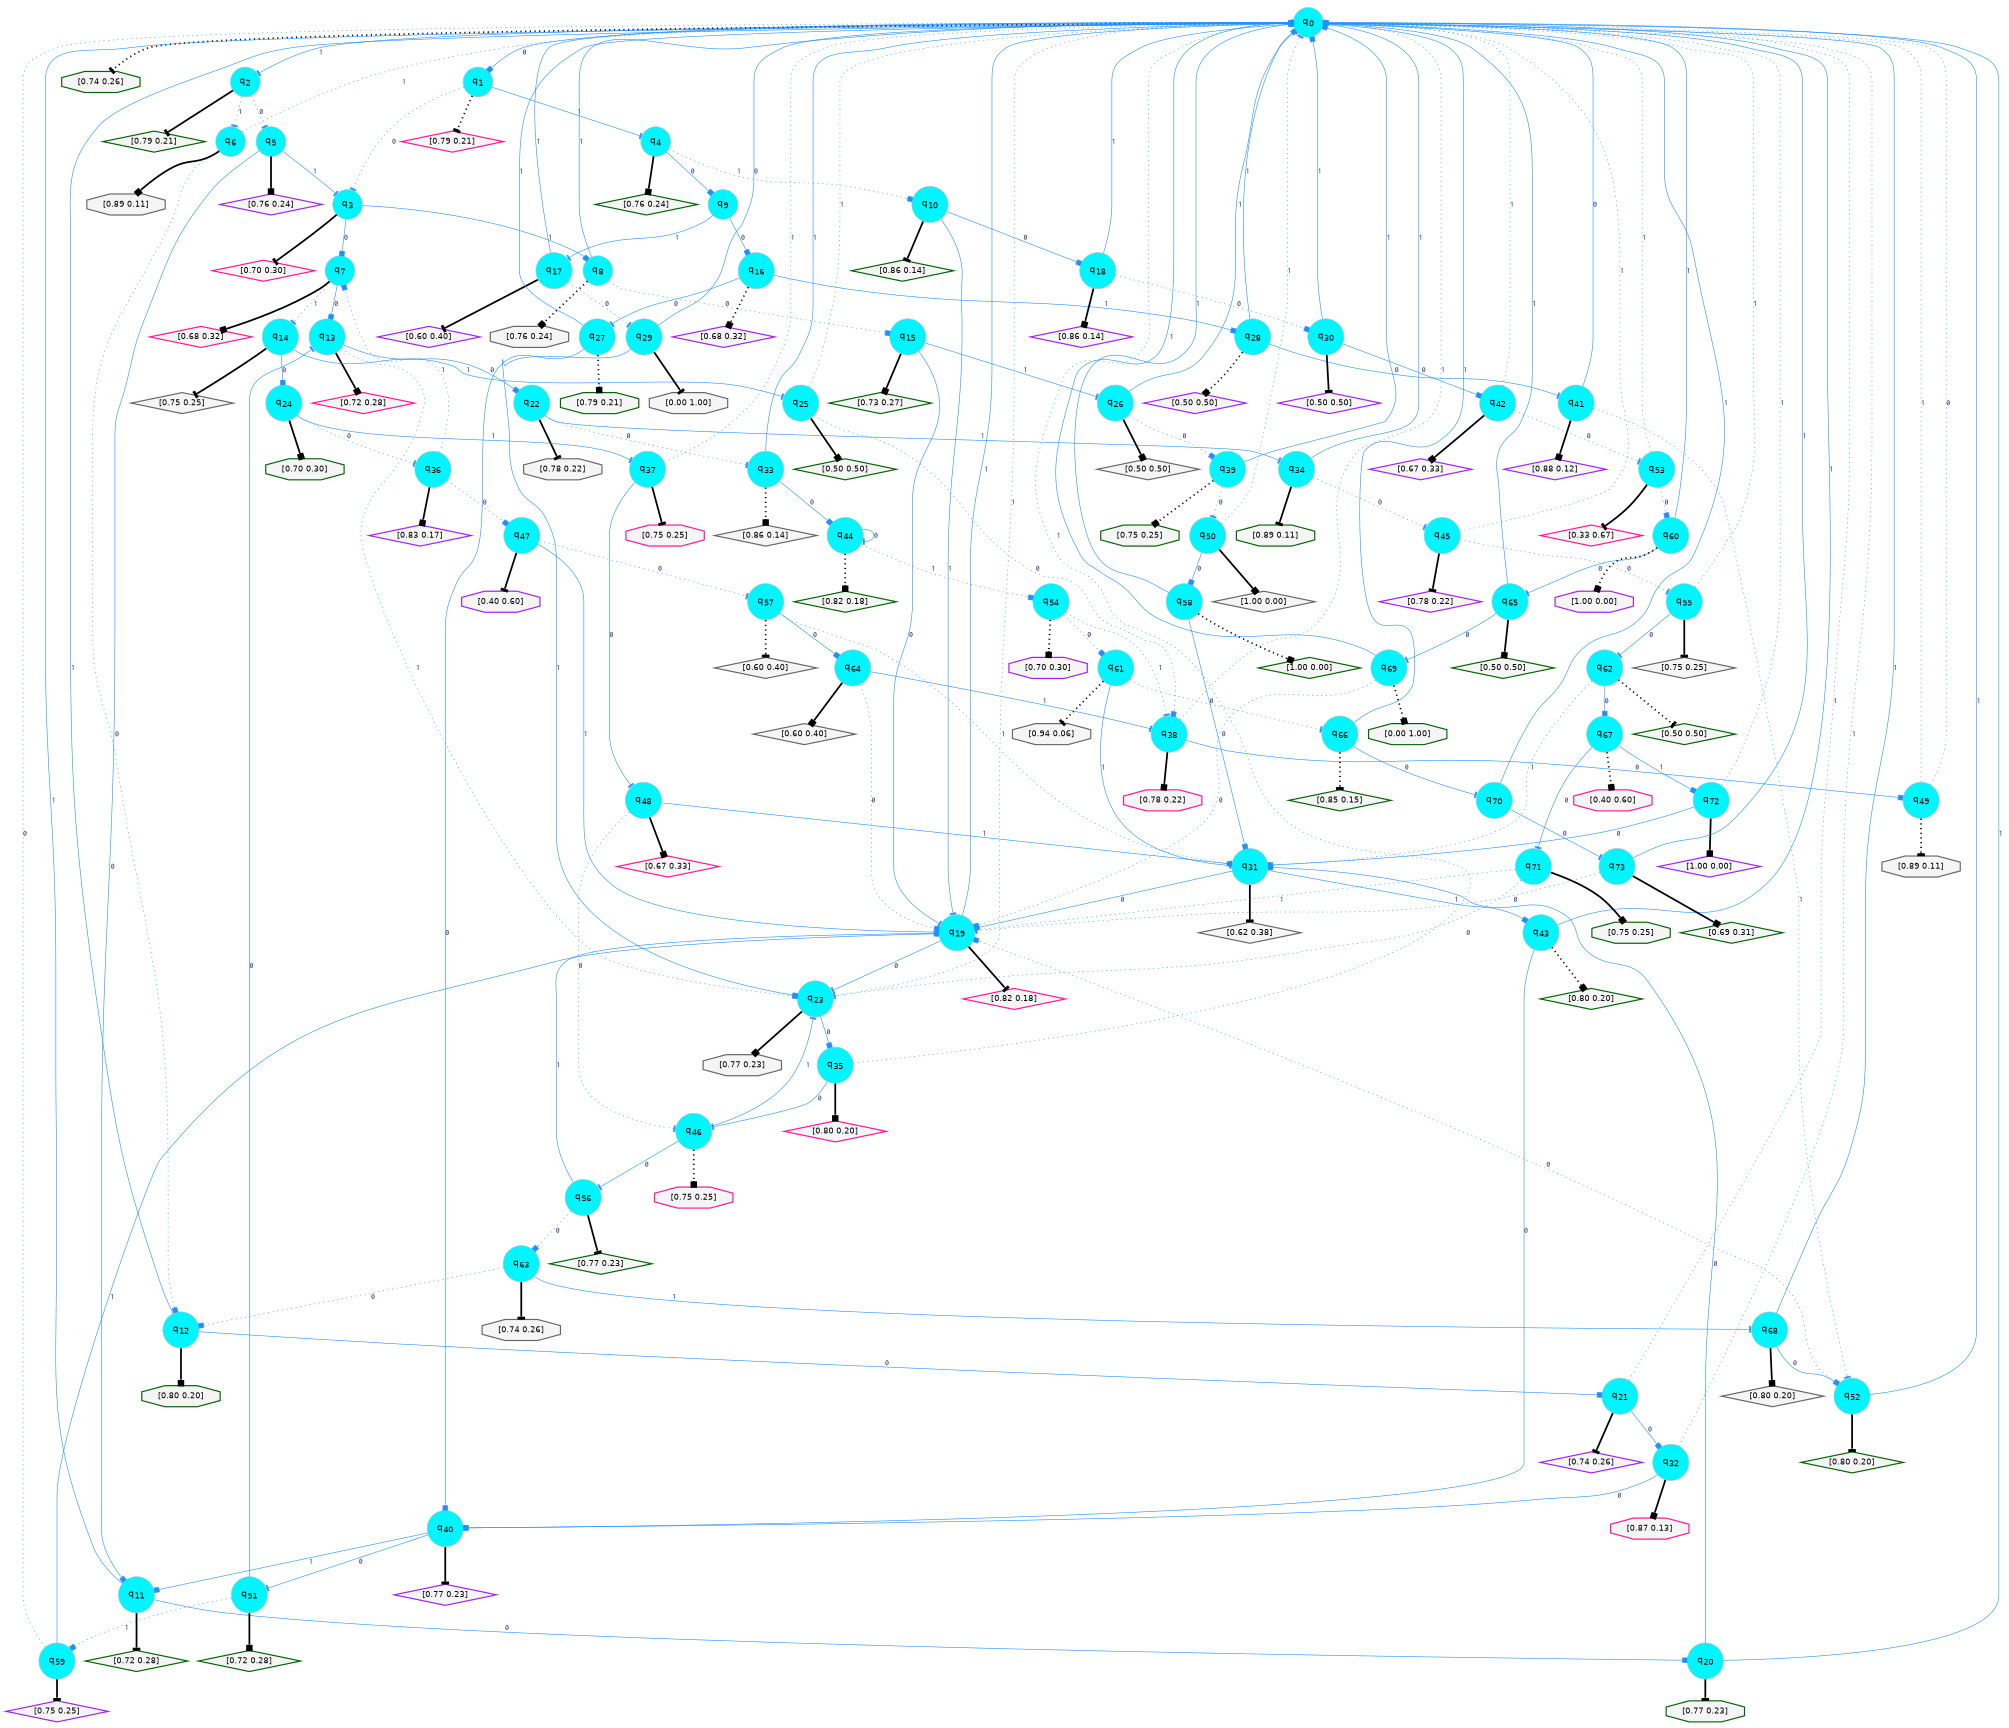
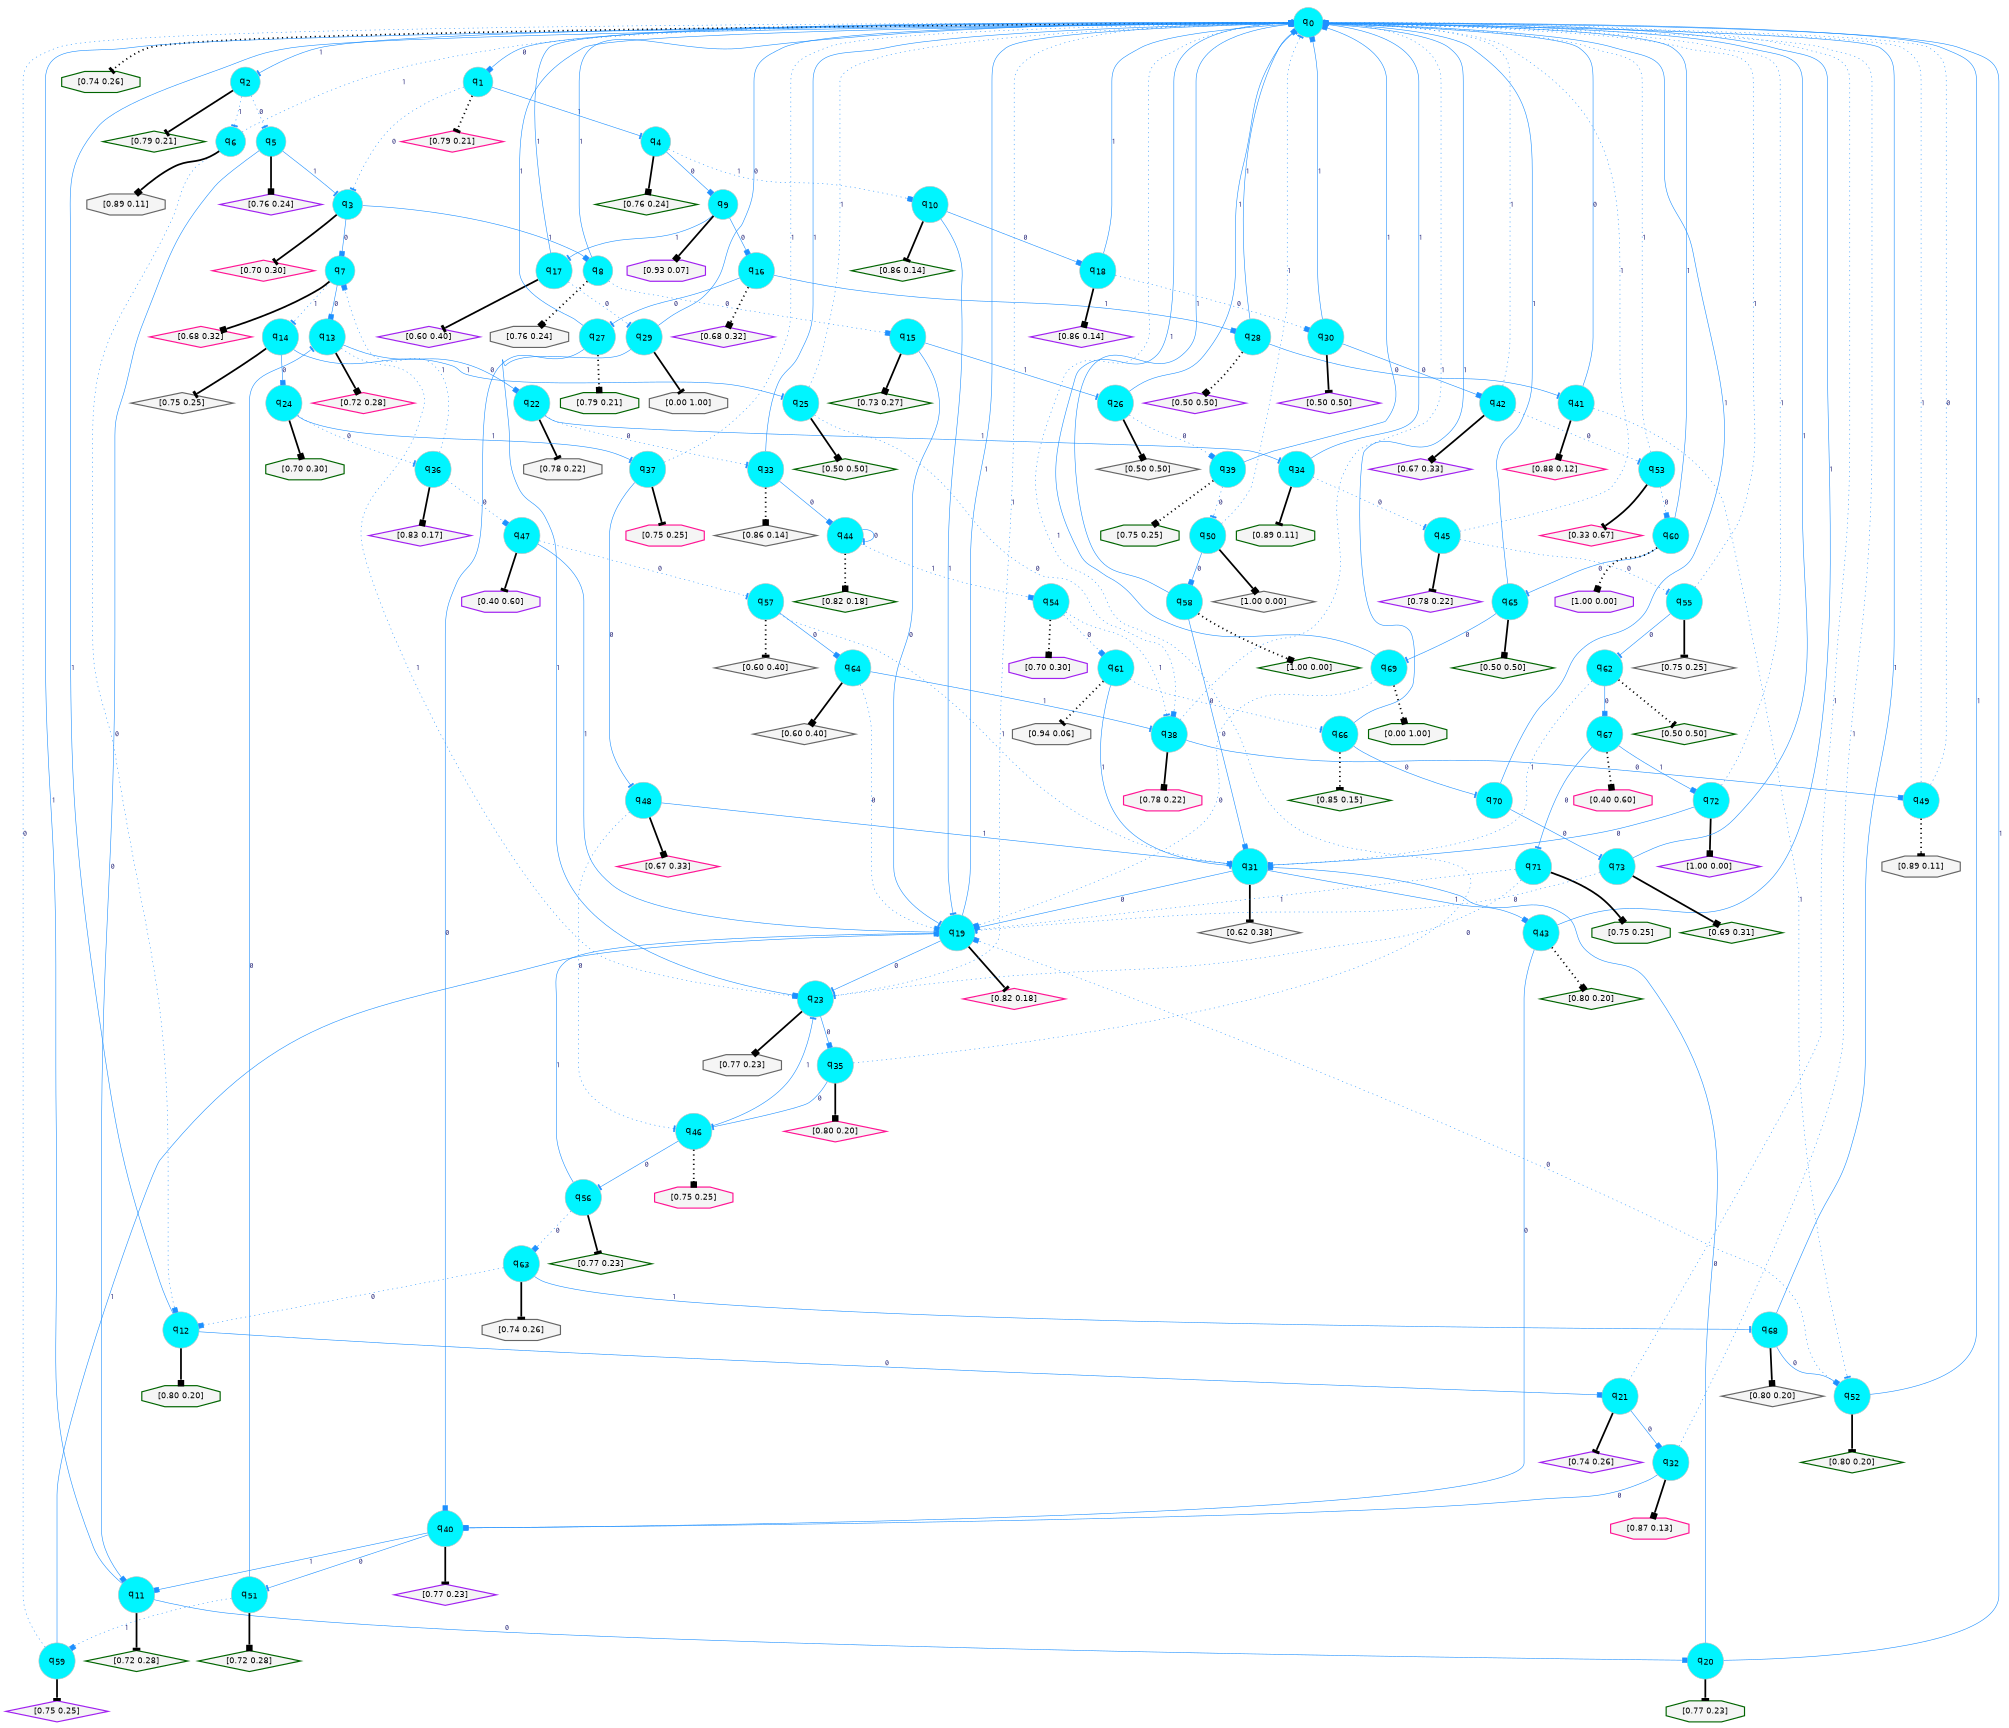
none -> (666, 271)
(1555, 469) -> (1555, 469)
